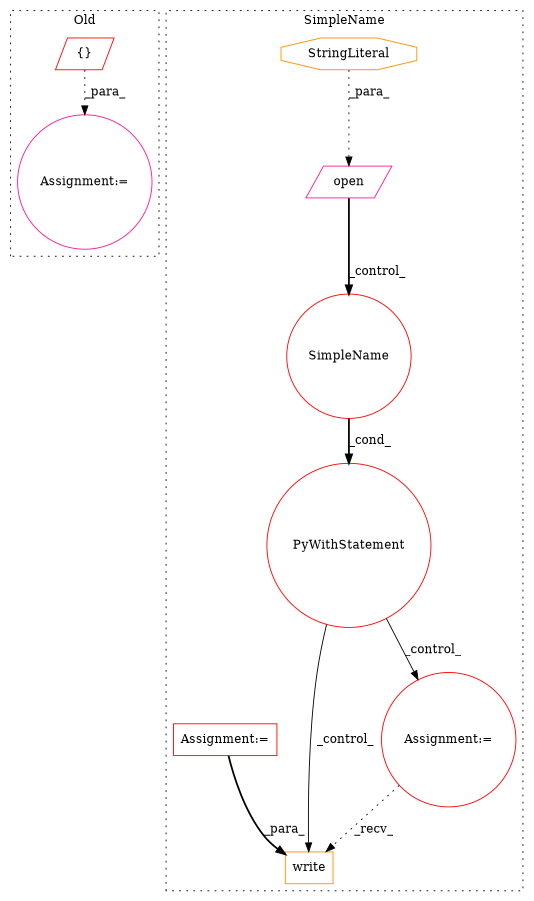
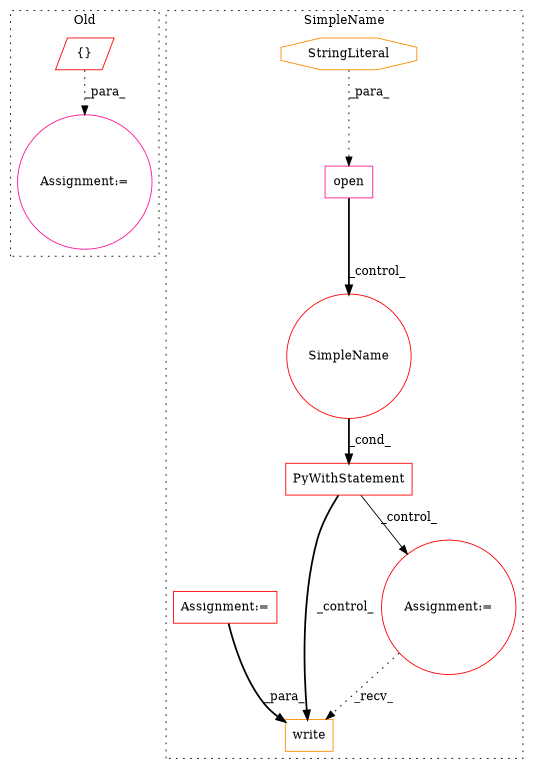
(349, 182) -> (349, 182)
(349, 545) -> (349, 479)
(311, 733) -> (307, 600)
